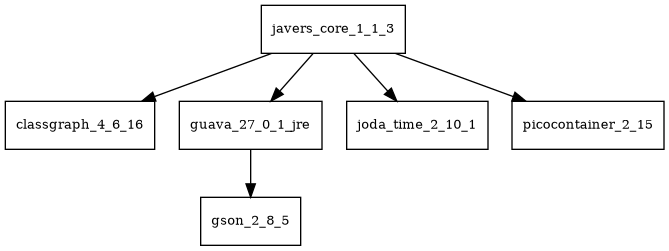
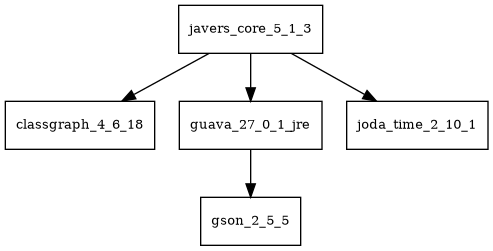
(333, 29) -> (251, 29)
(80, 125) -> (80, 125)
(588, 125) -> none
(251, 221) -> (251, 221)
